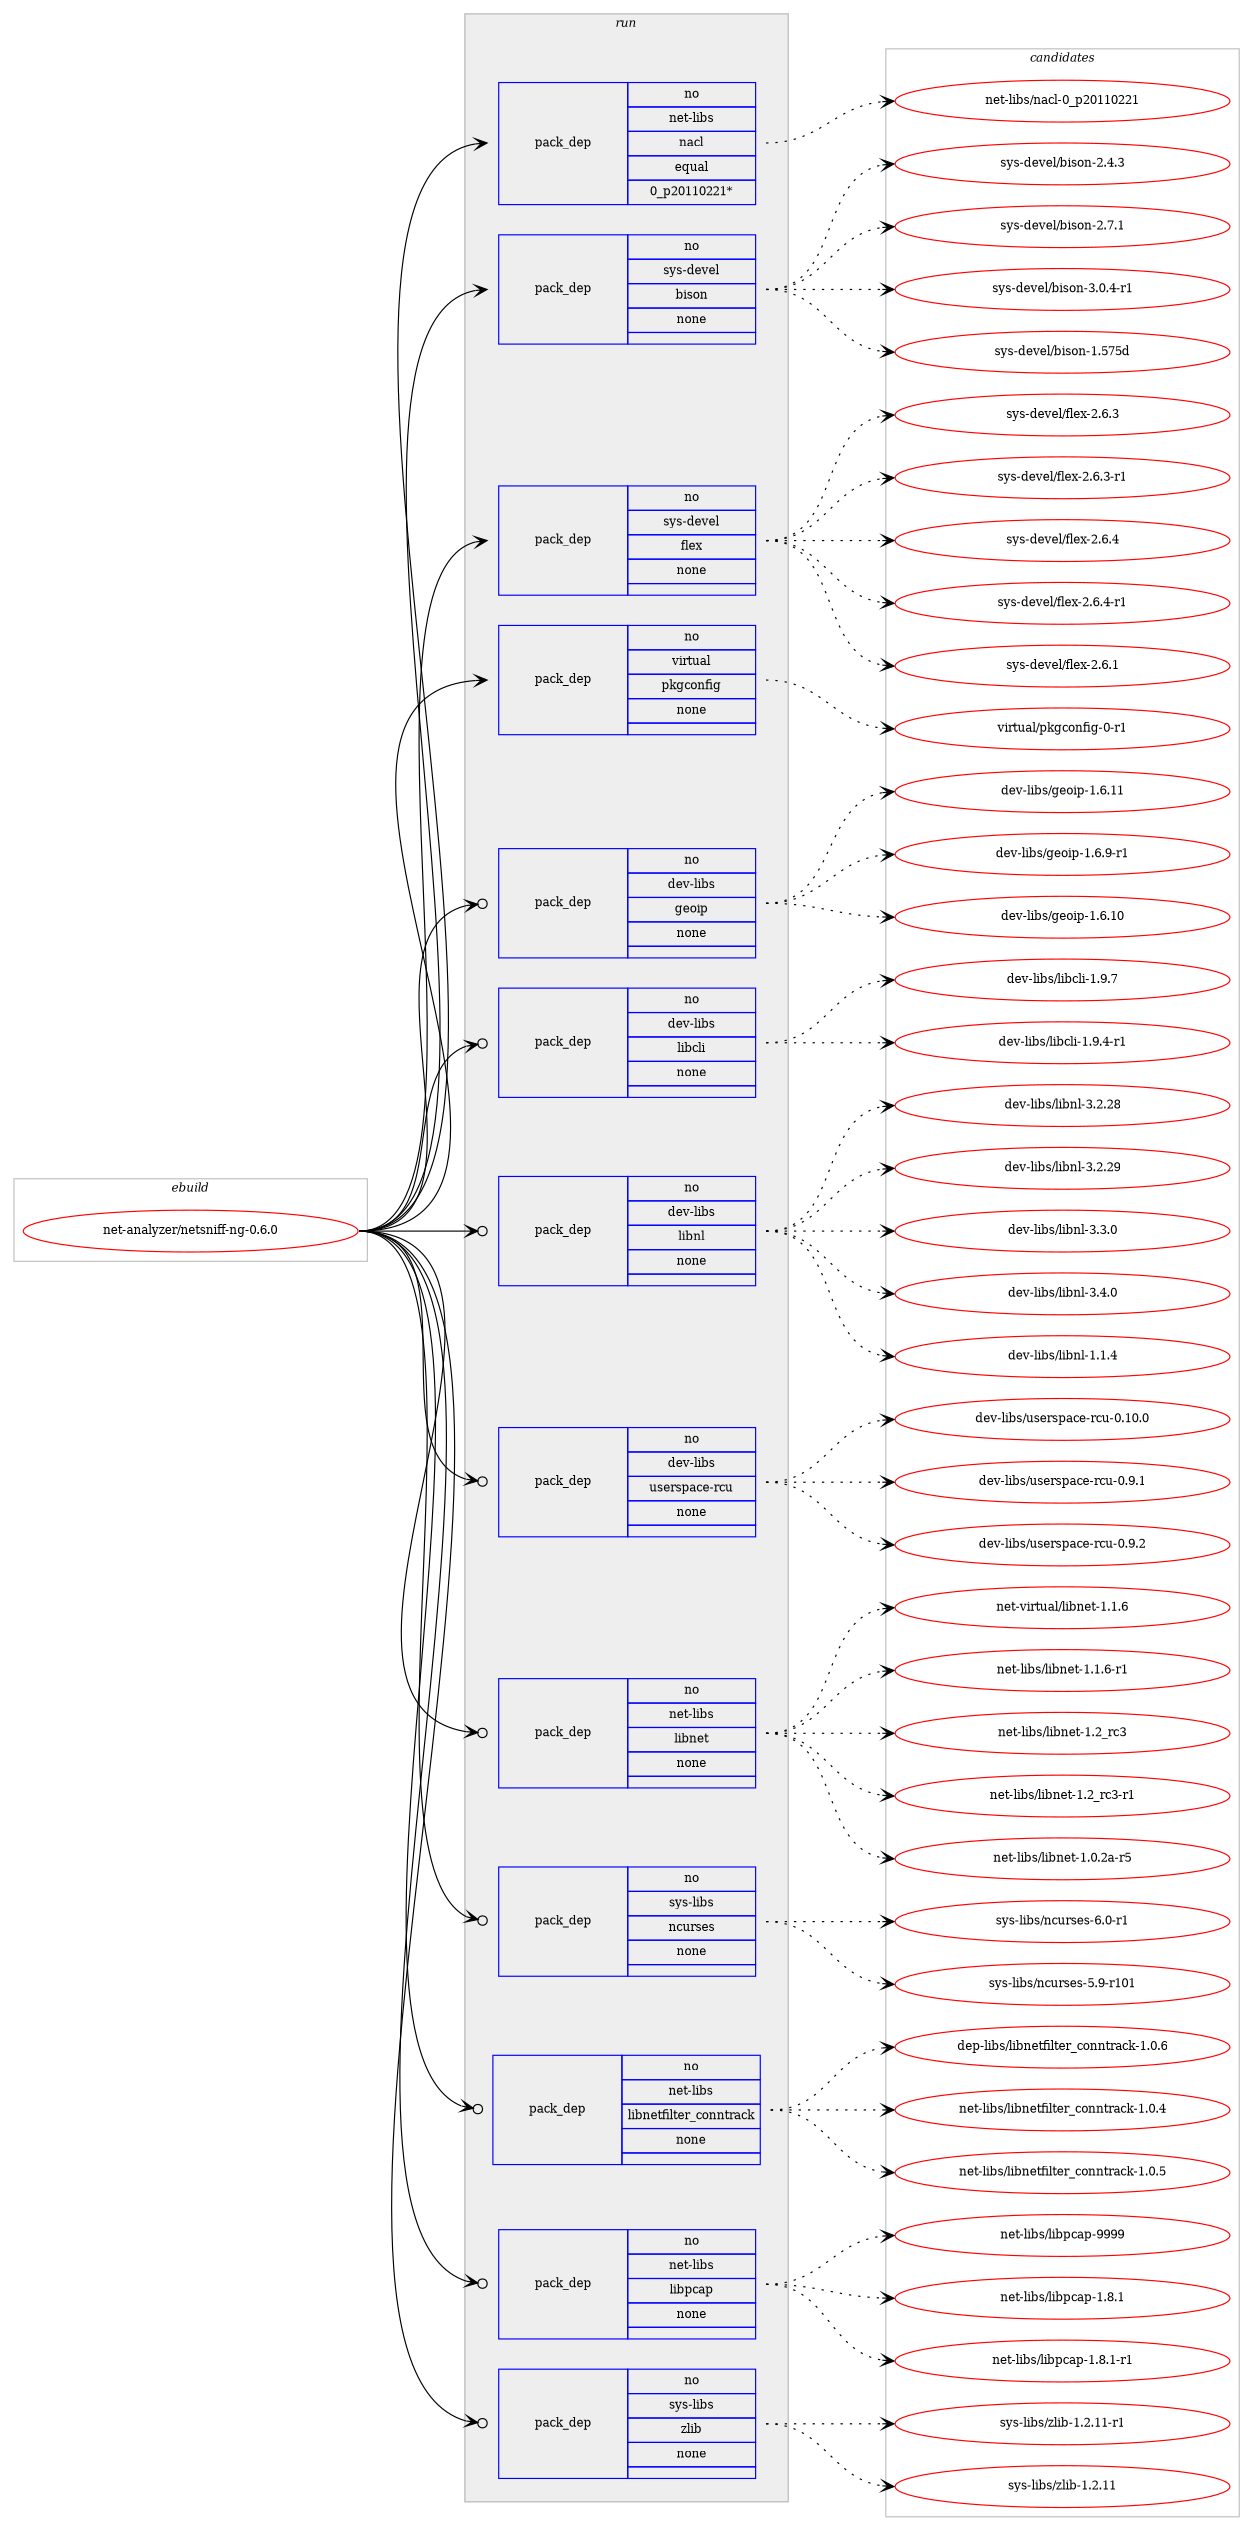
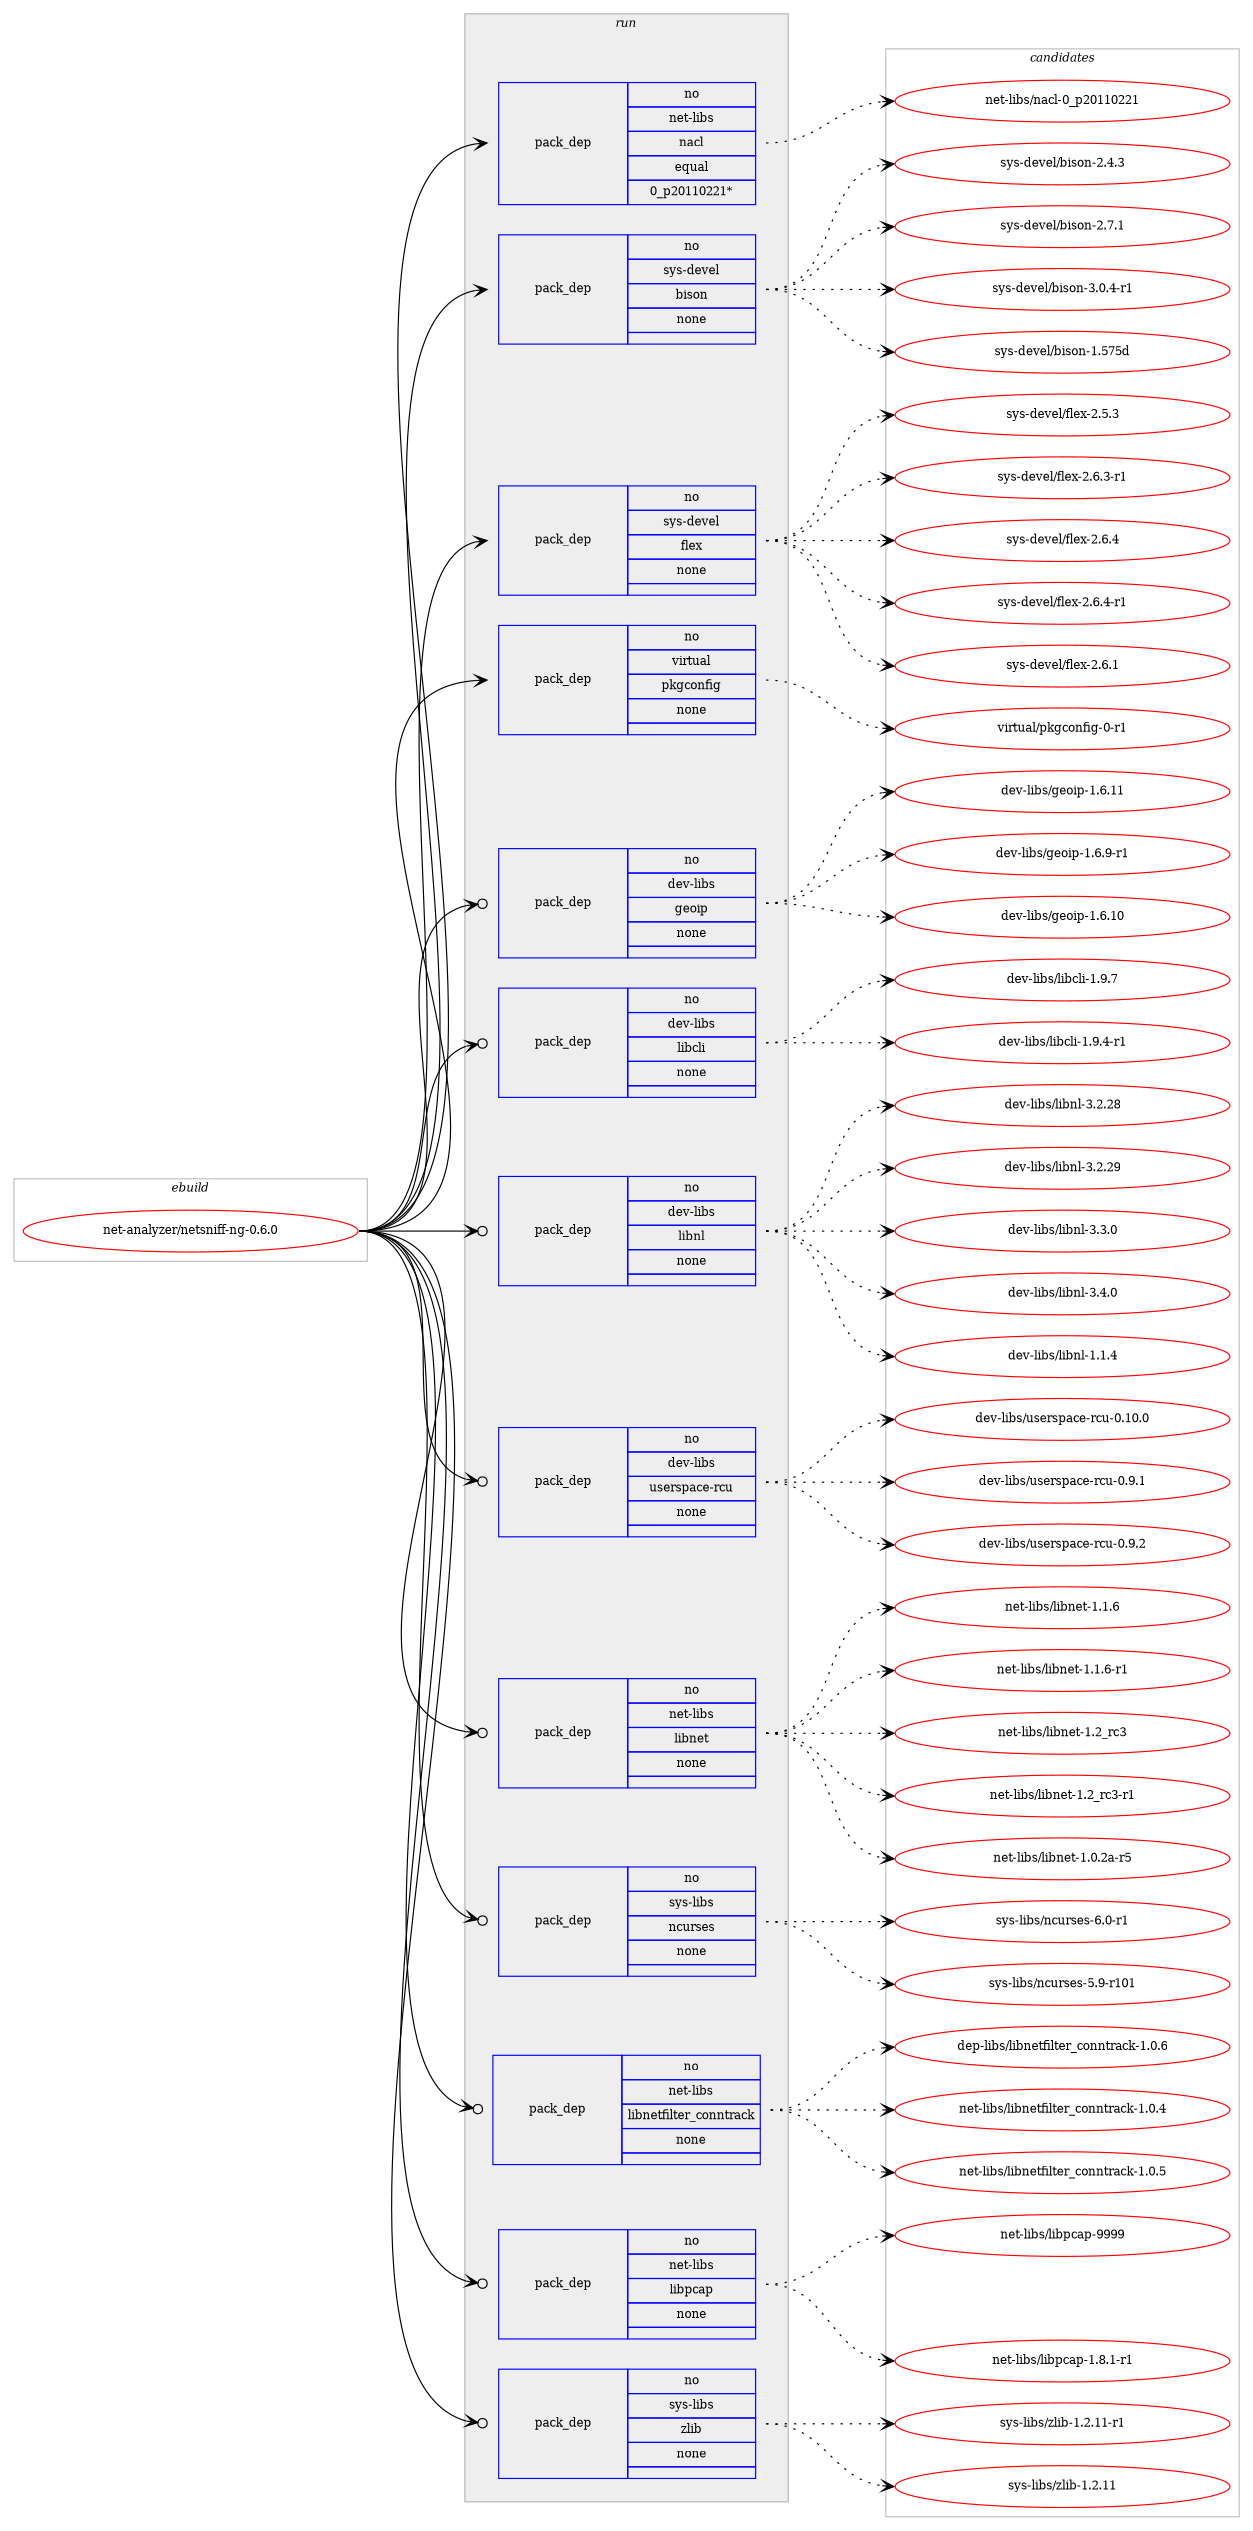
(1063, 415) -> (1063, 415)
(1063, 1608) -> (1063, 1608)
(1063, 2298) -> none
